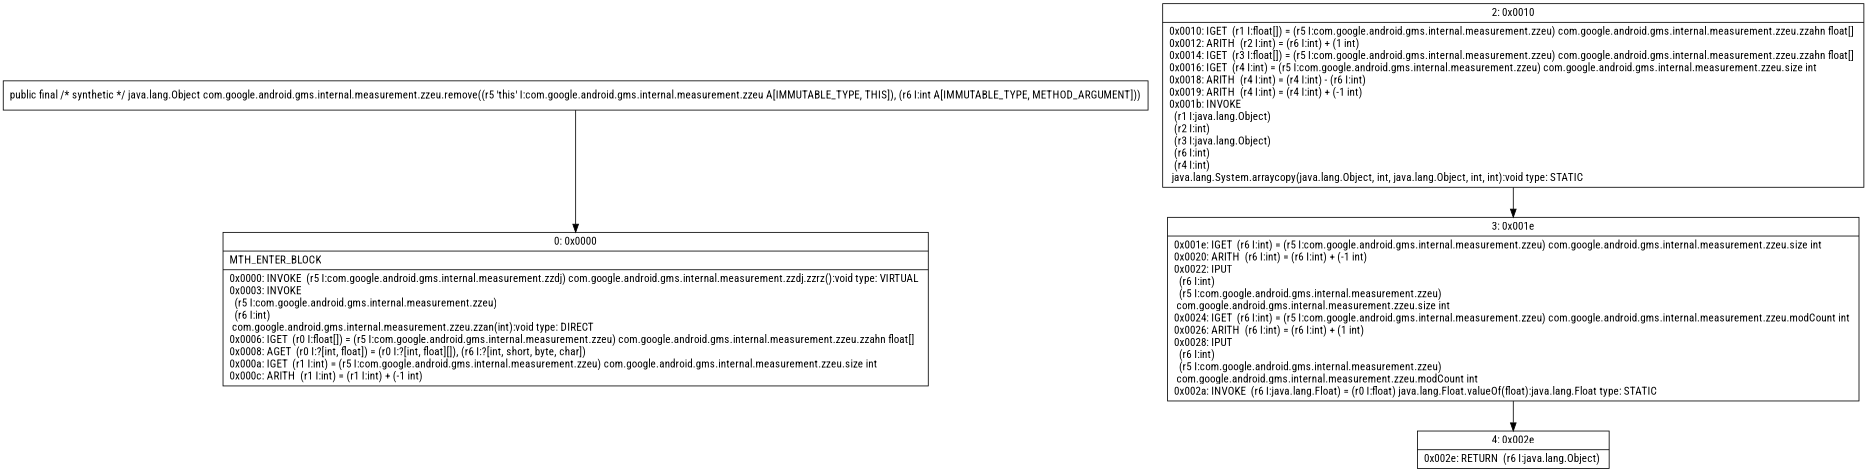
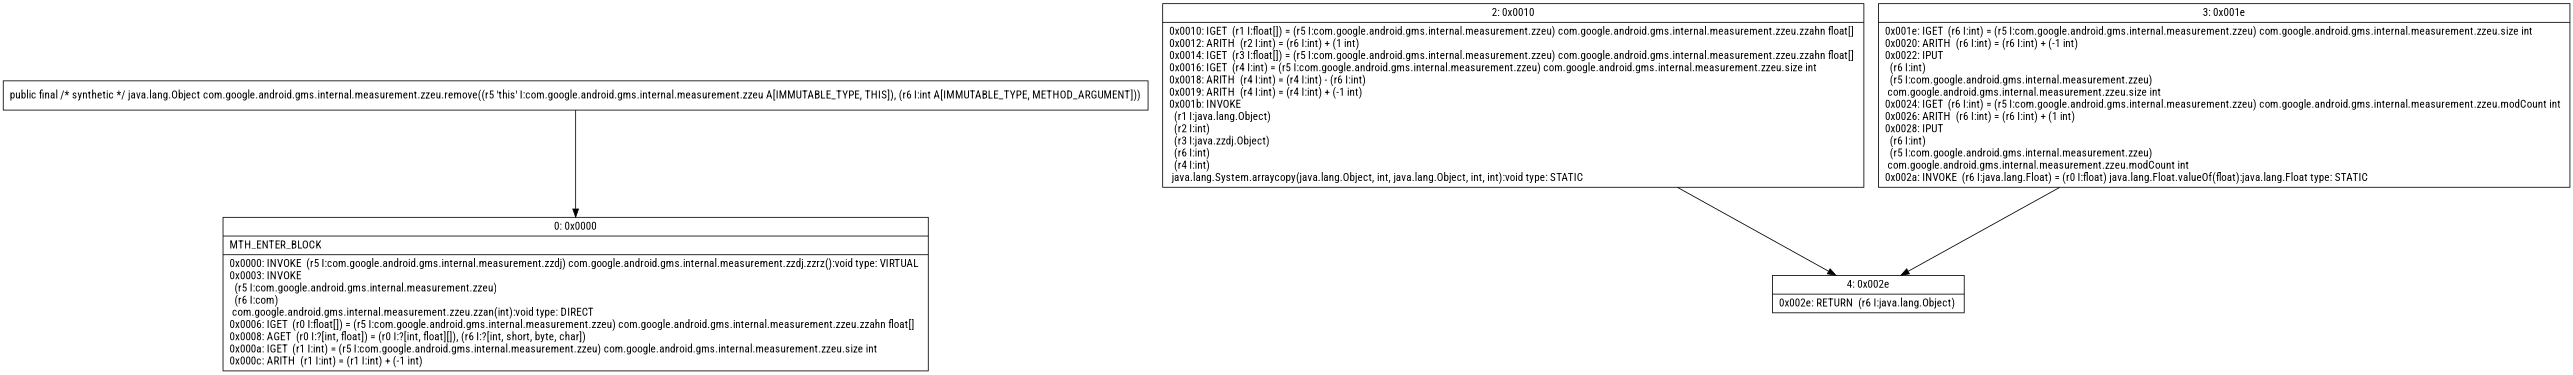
(1220, 141) -> (1220, 141)
(1513, 198) -> (1753, 229)
(250, 315) -> (254, 300)
